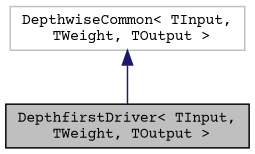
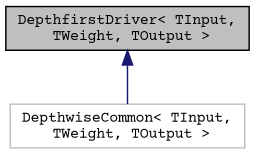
(127, 85) -> (127, 85)
